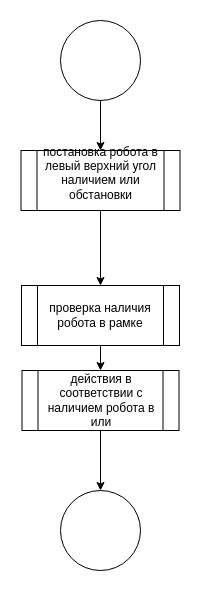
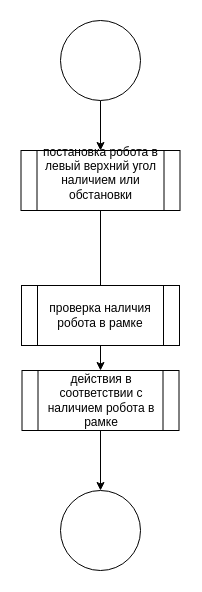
(101, 277) -> (101, 280)
(102, 401) -> (102, 401)
